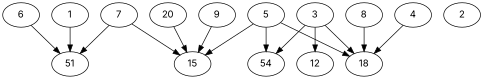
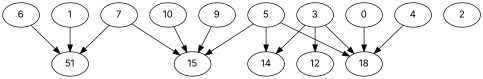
(168, 15) -> (168, 15)
(364, 15) -> (364, 15)
(266, 64) -> (266, 64)
